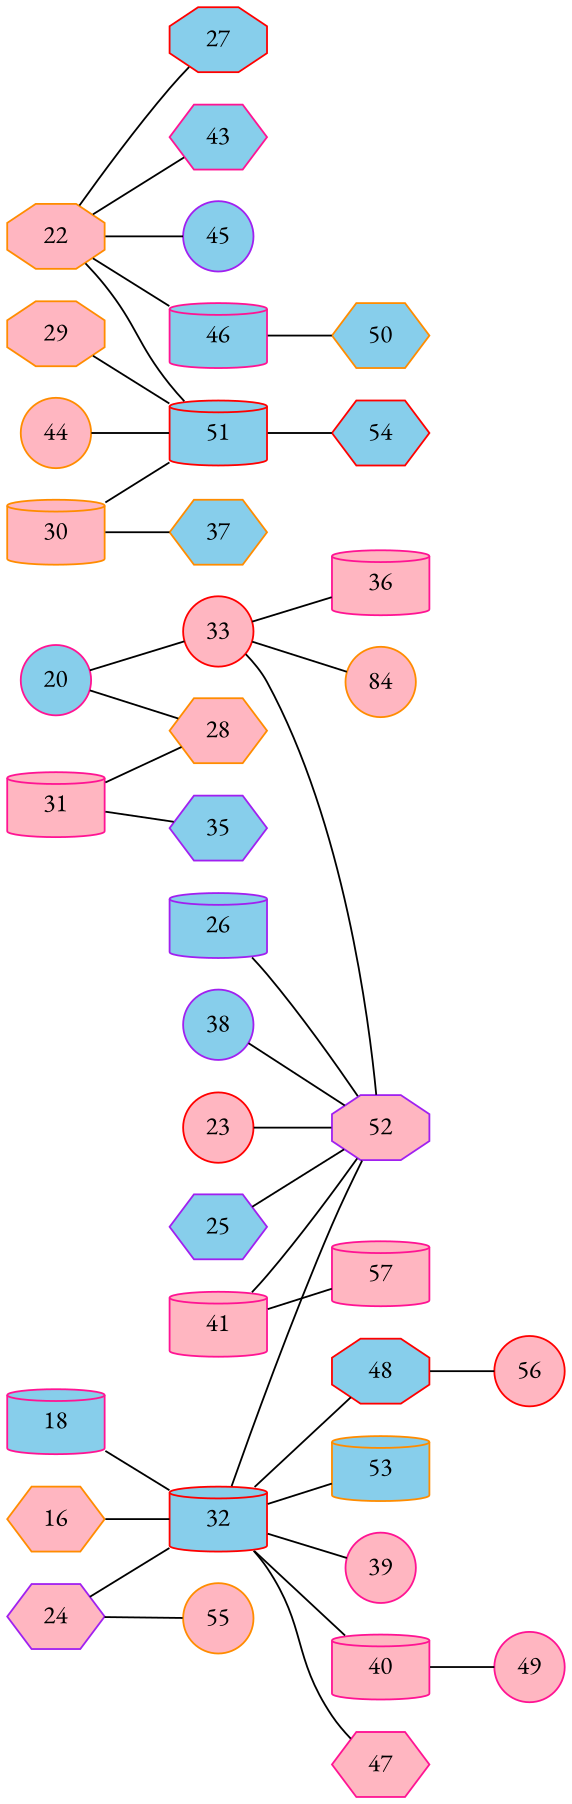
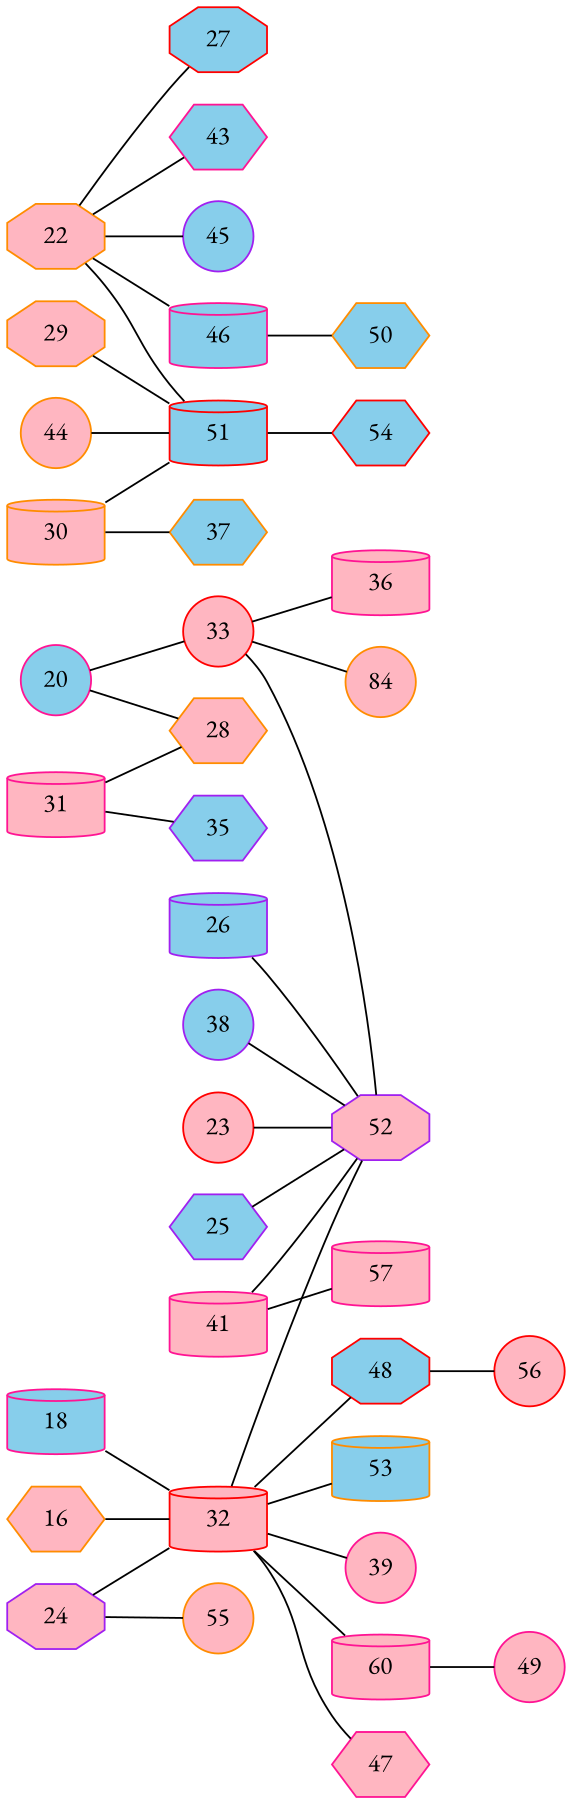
(218, 1519) -> (218, 1519)
(56, 1617) -> (56, 1617)
(381, 1667) -> (381, 1667)
